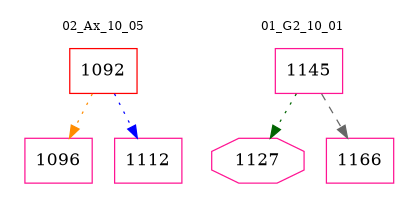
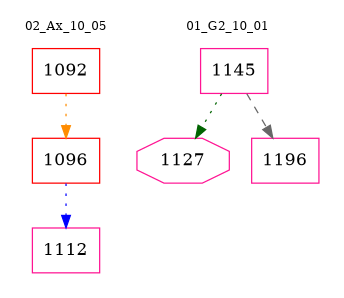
(123, 110) -> (66, 199)
(59, 161) -> (66, 161)
(360, 161) -> (285, 161)
